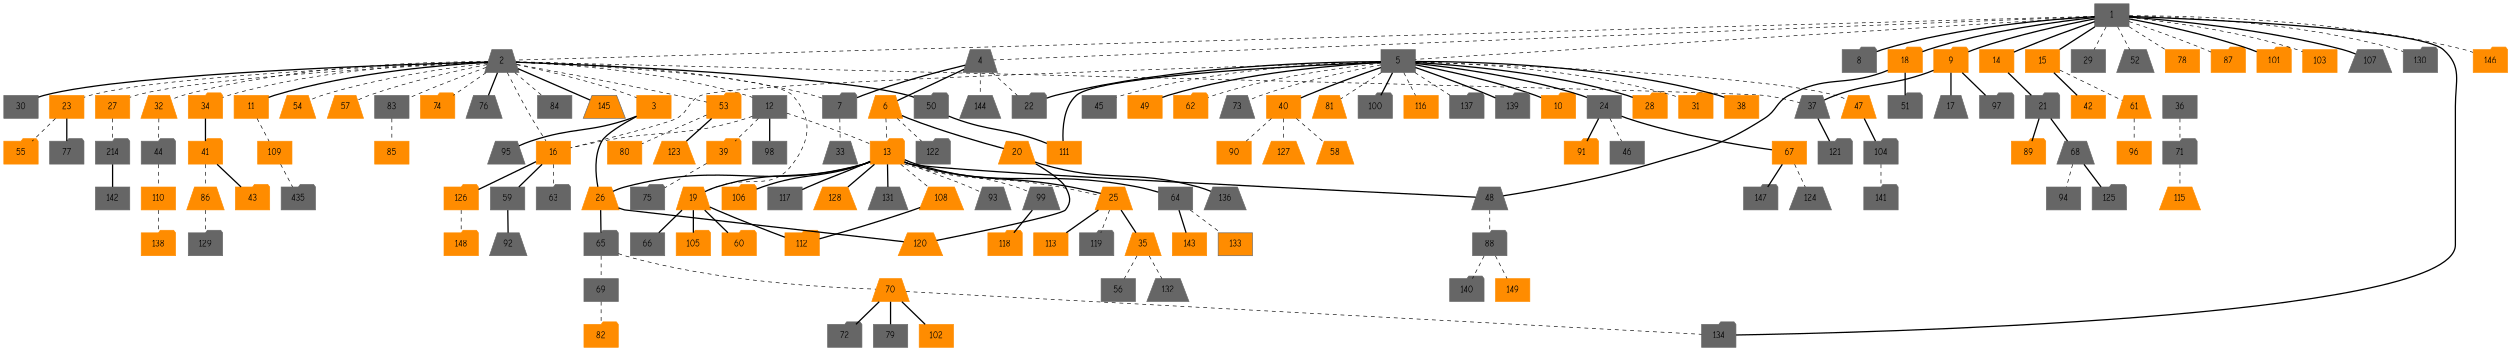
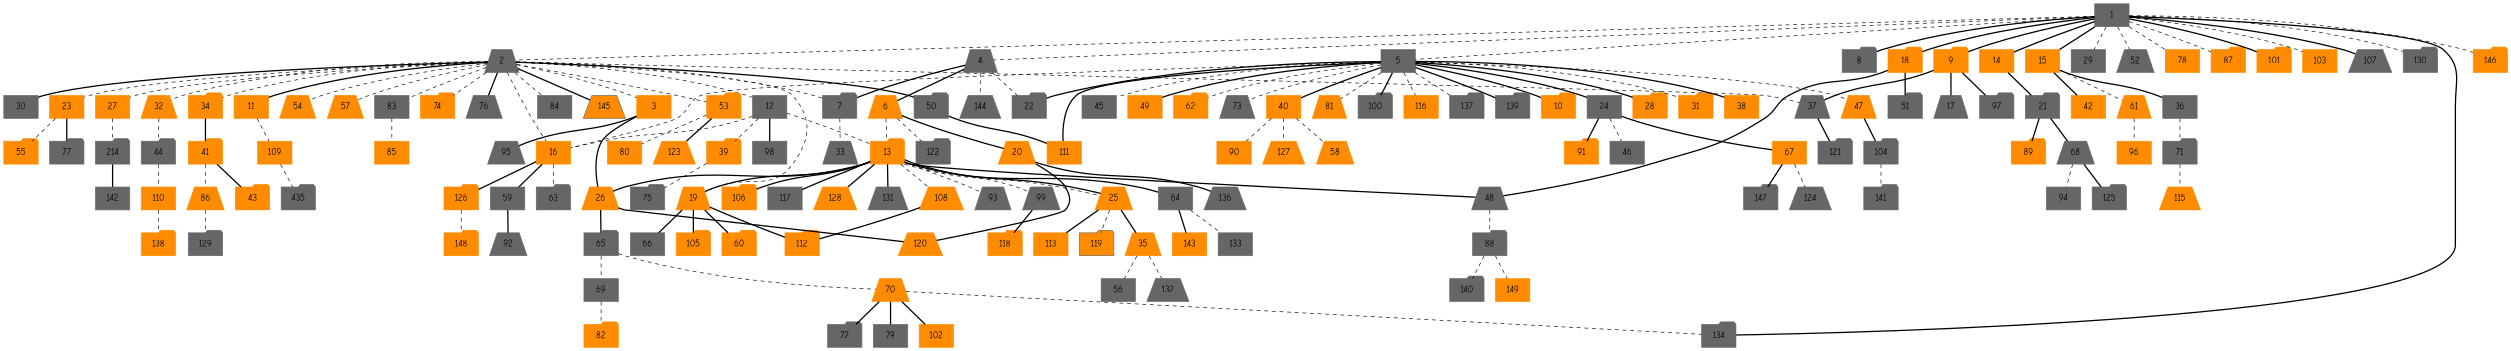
none -> (2111, 84)
(1097, 244) -> (1097, 244)
(1235, 244) -> (1235, 244)
